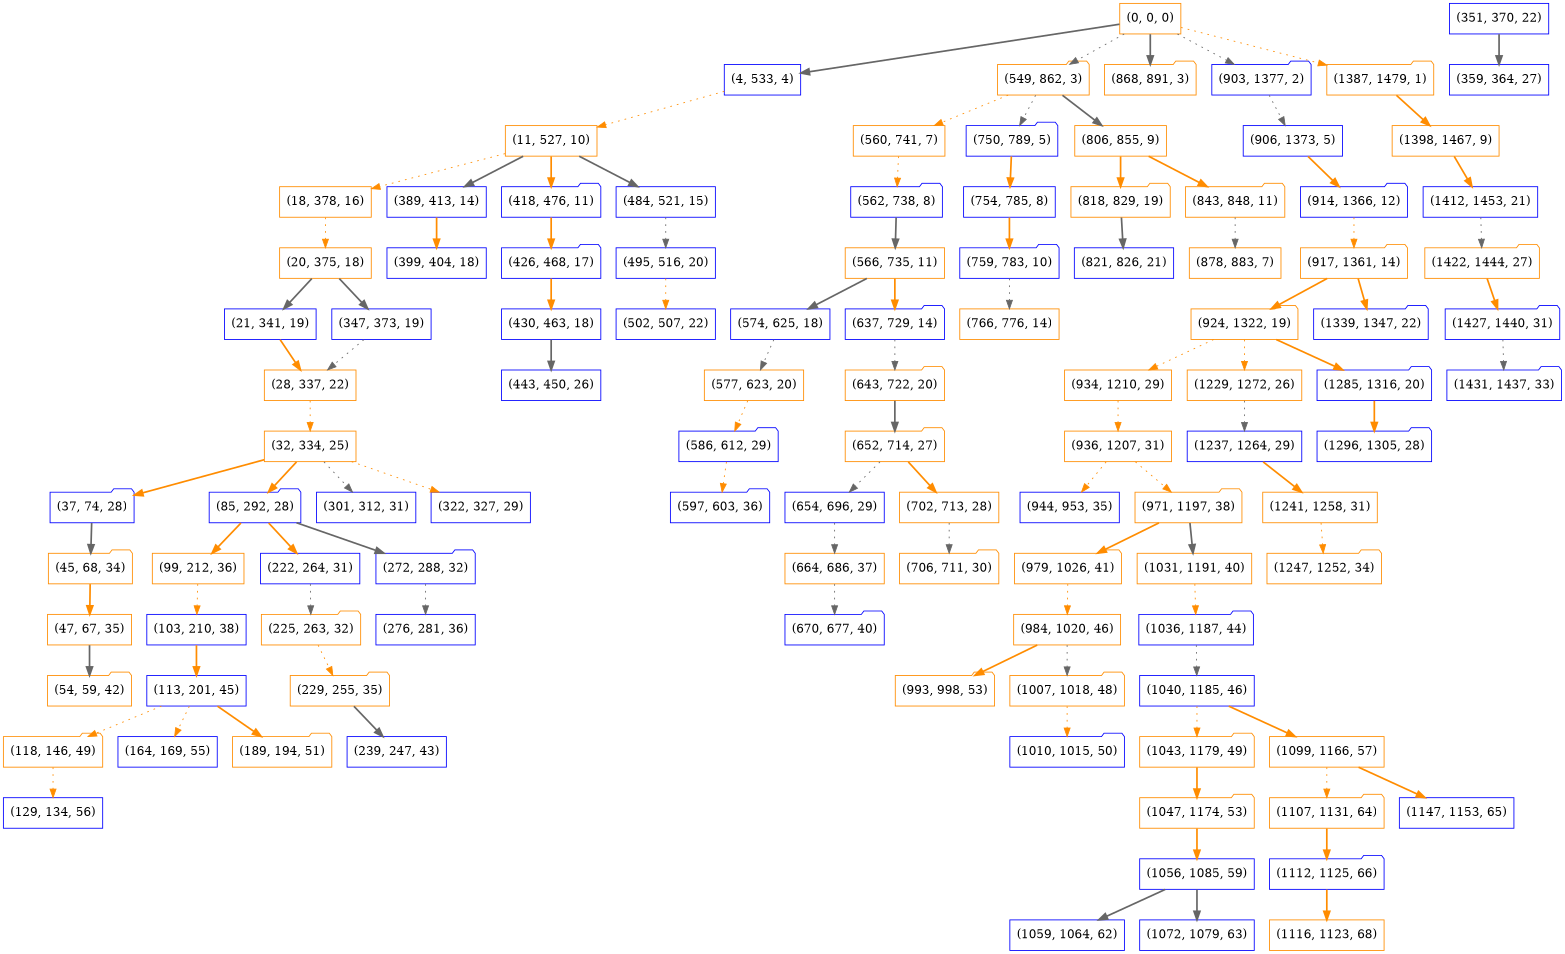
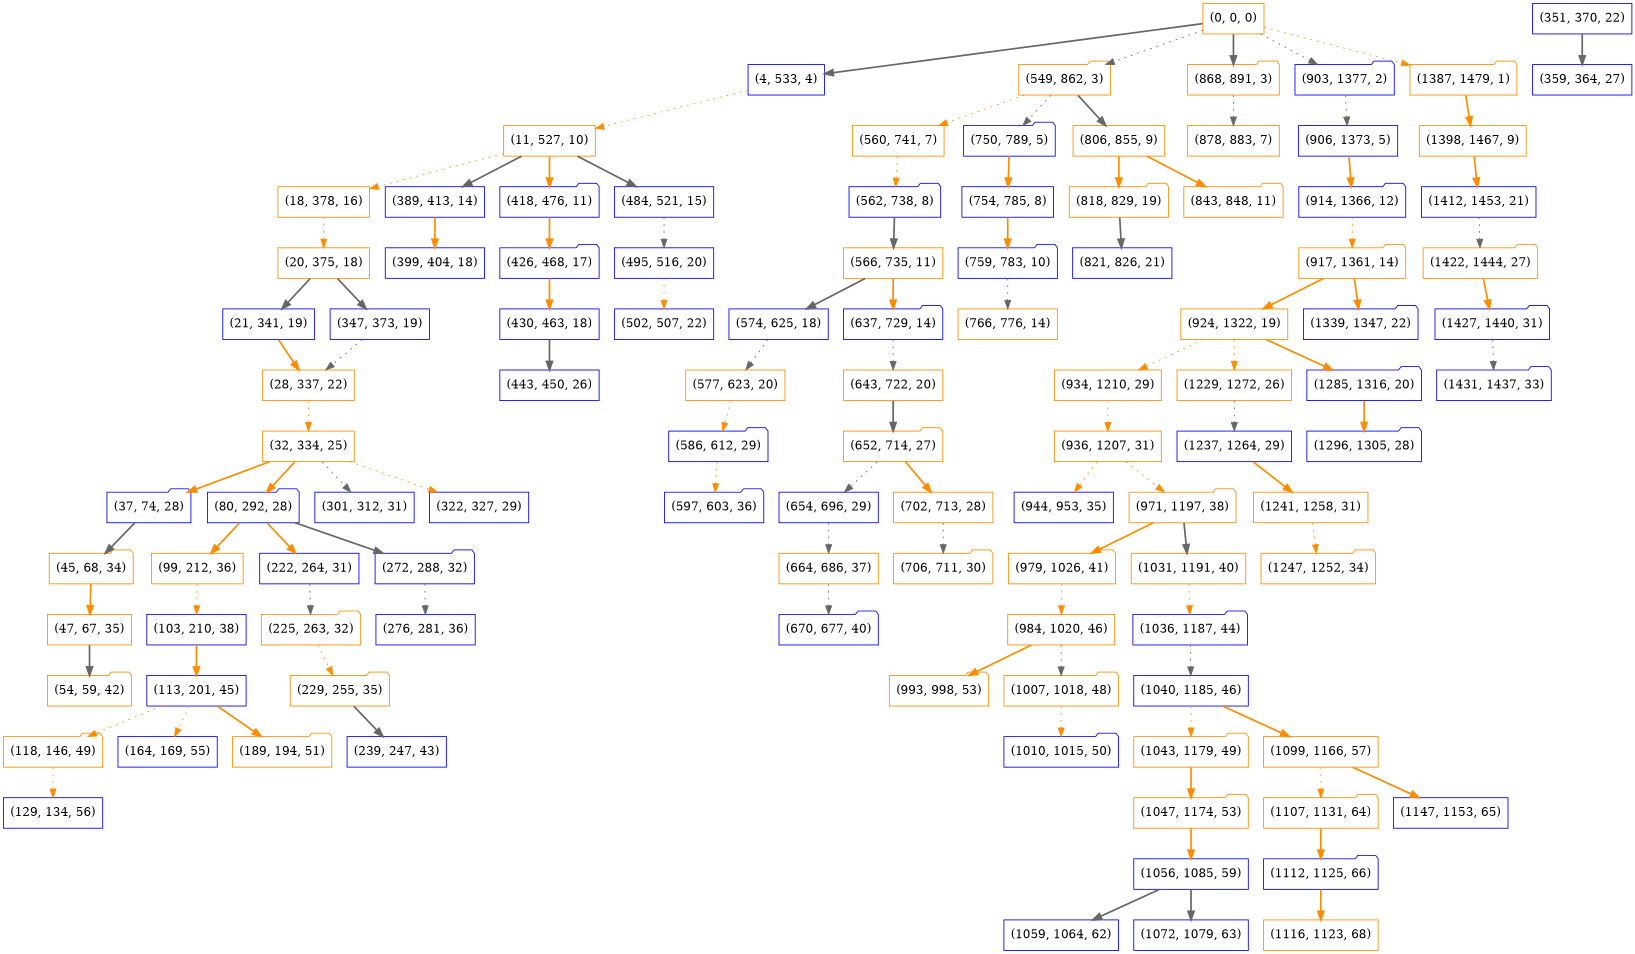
(1235, 228) -> (1233, 106)
(1244, 324) -> (1234, 324)
(895, 385) -> (893, 385)
(255, 507) -> (253, 507)
